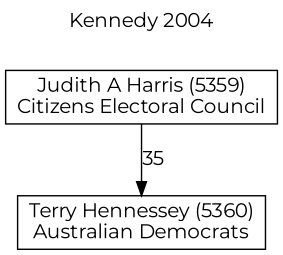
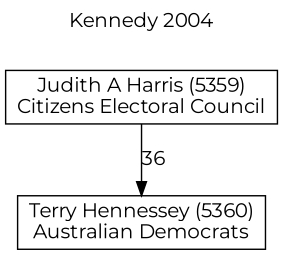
(154, 160) -> (154, 160)
